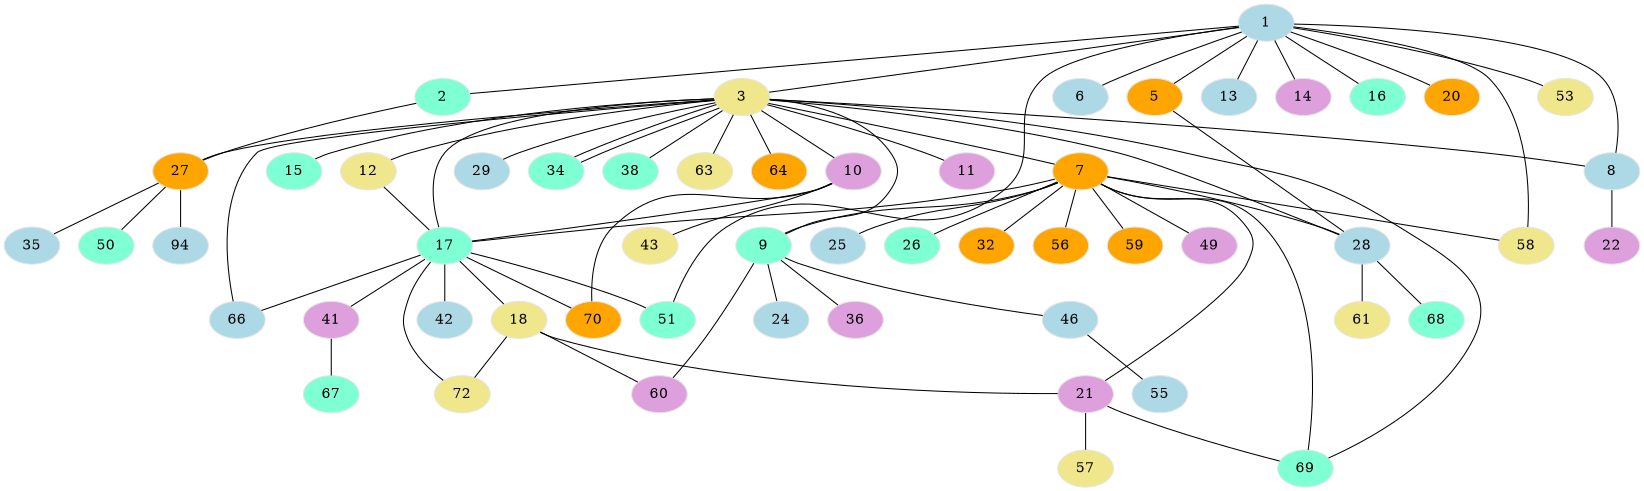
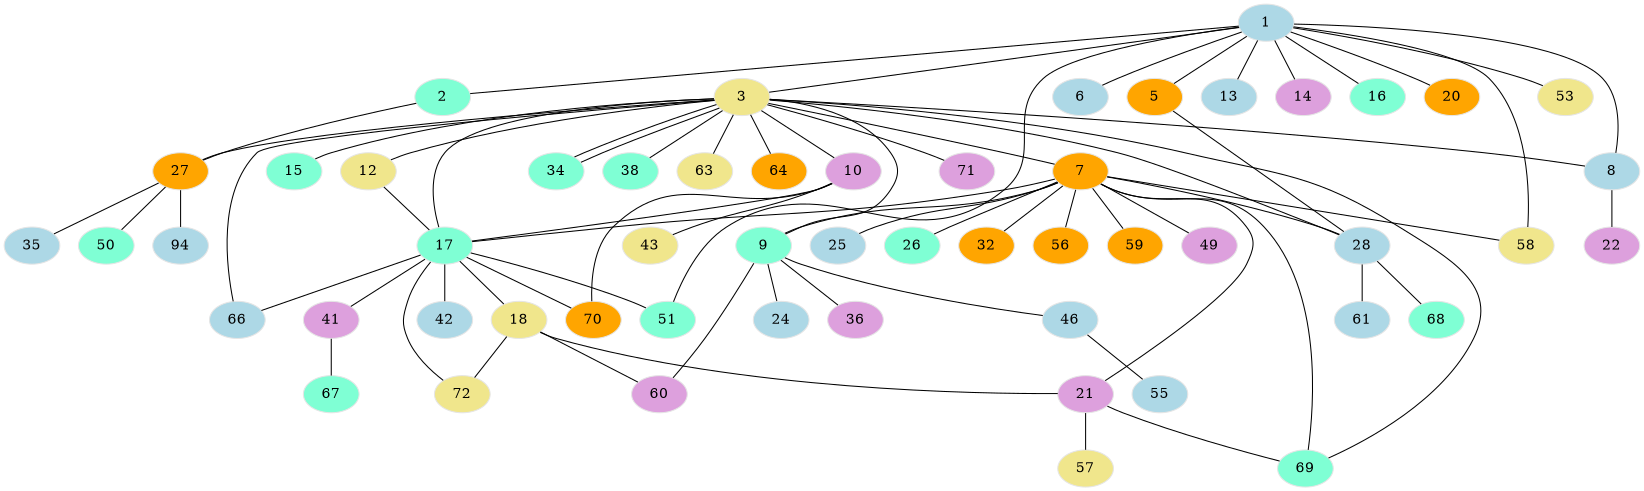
(482, 171) -> none
(967, 171) -> (967, 171)
(1362, 320) -> (1362, 320)
